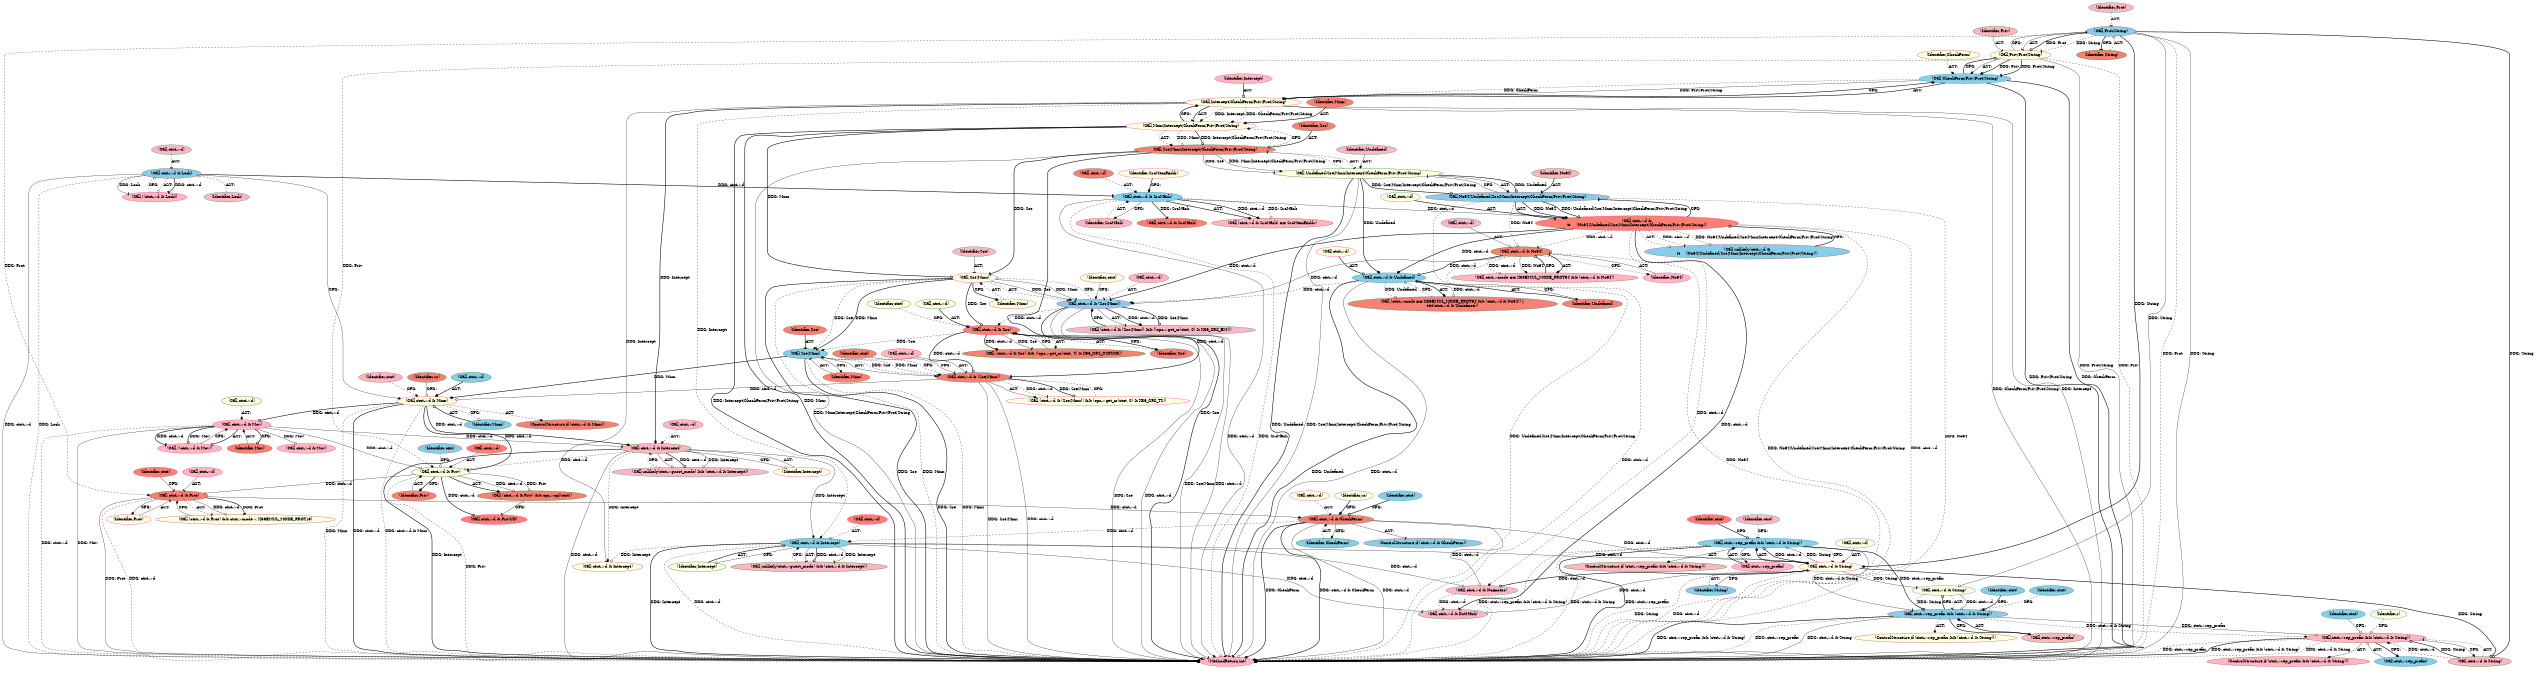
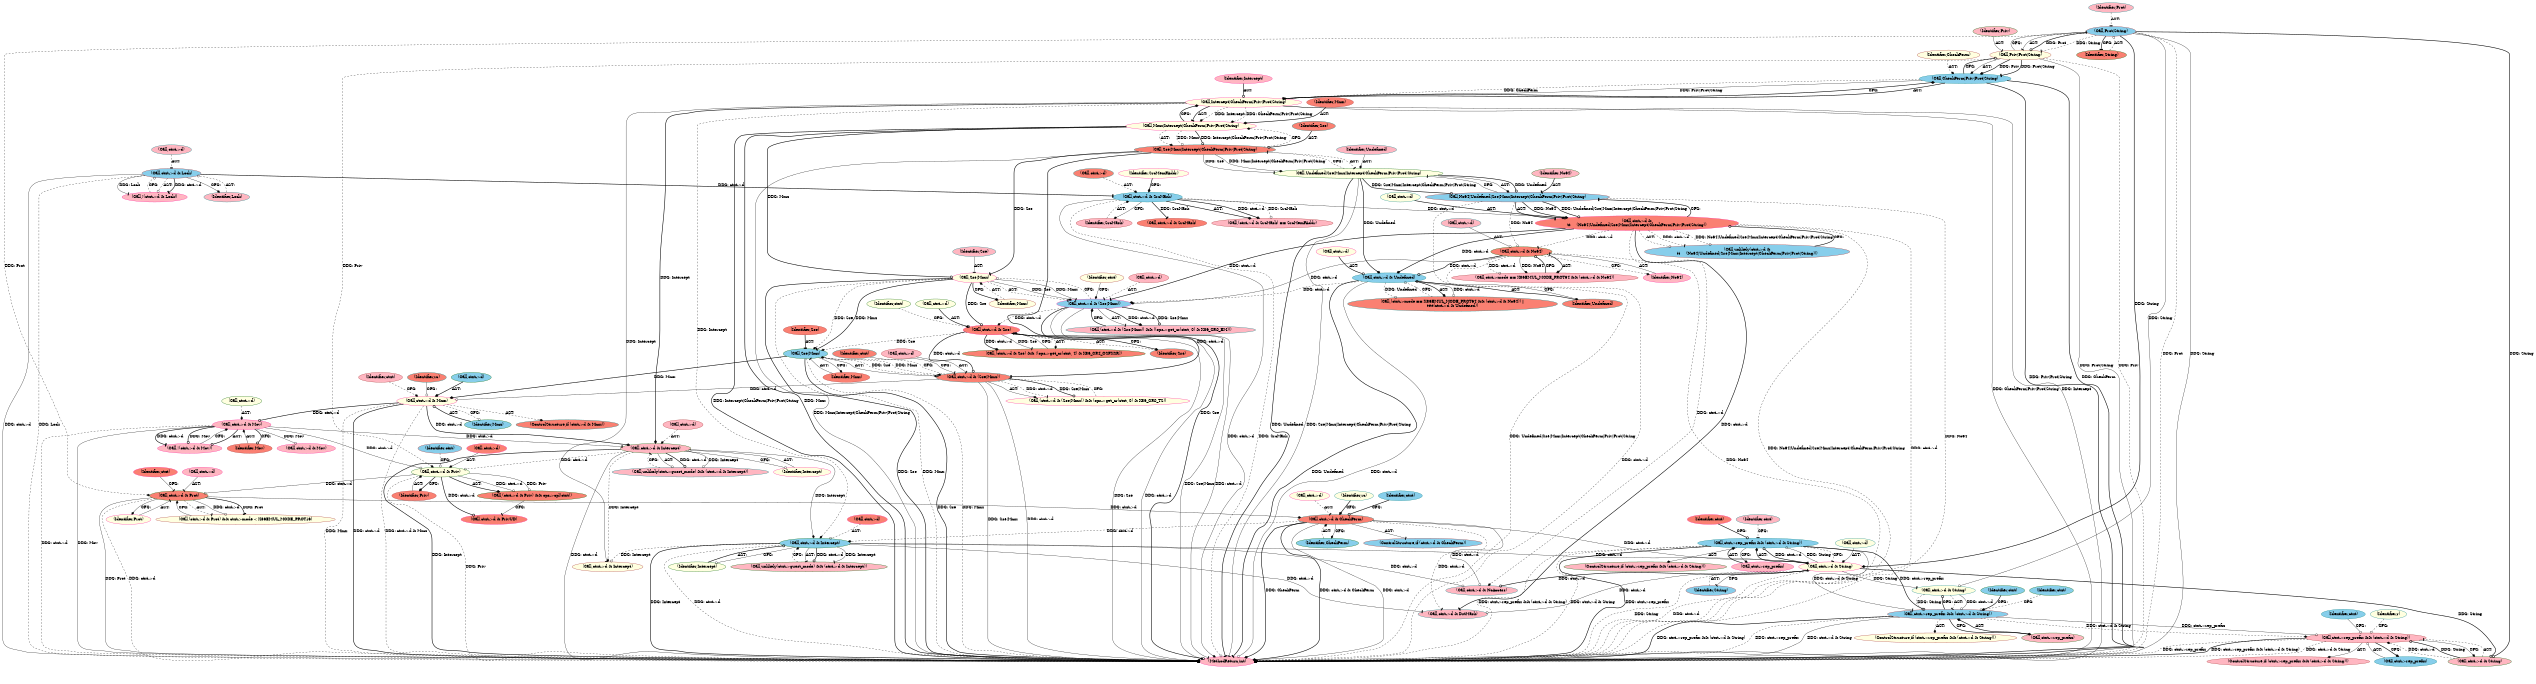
(327, 253) -> (202, 183)
(498, 436) -> none
(179, 496) -> (179, 496)
(1442, 598) -> (1483, 537)
